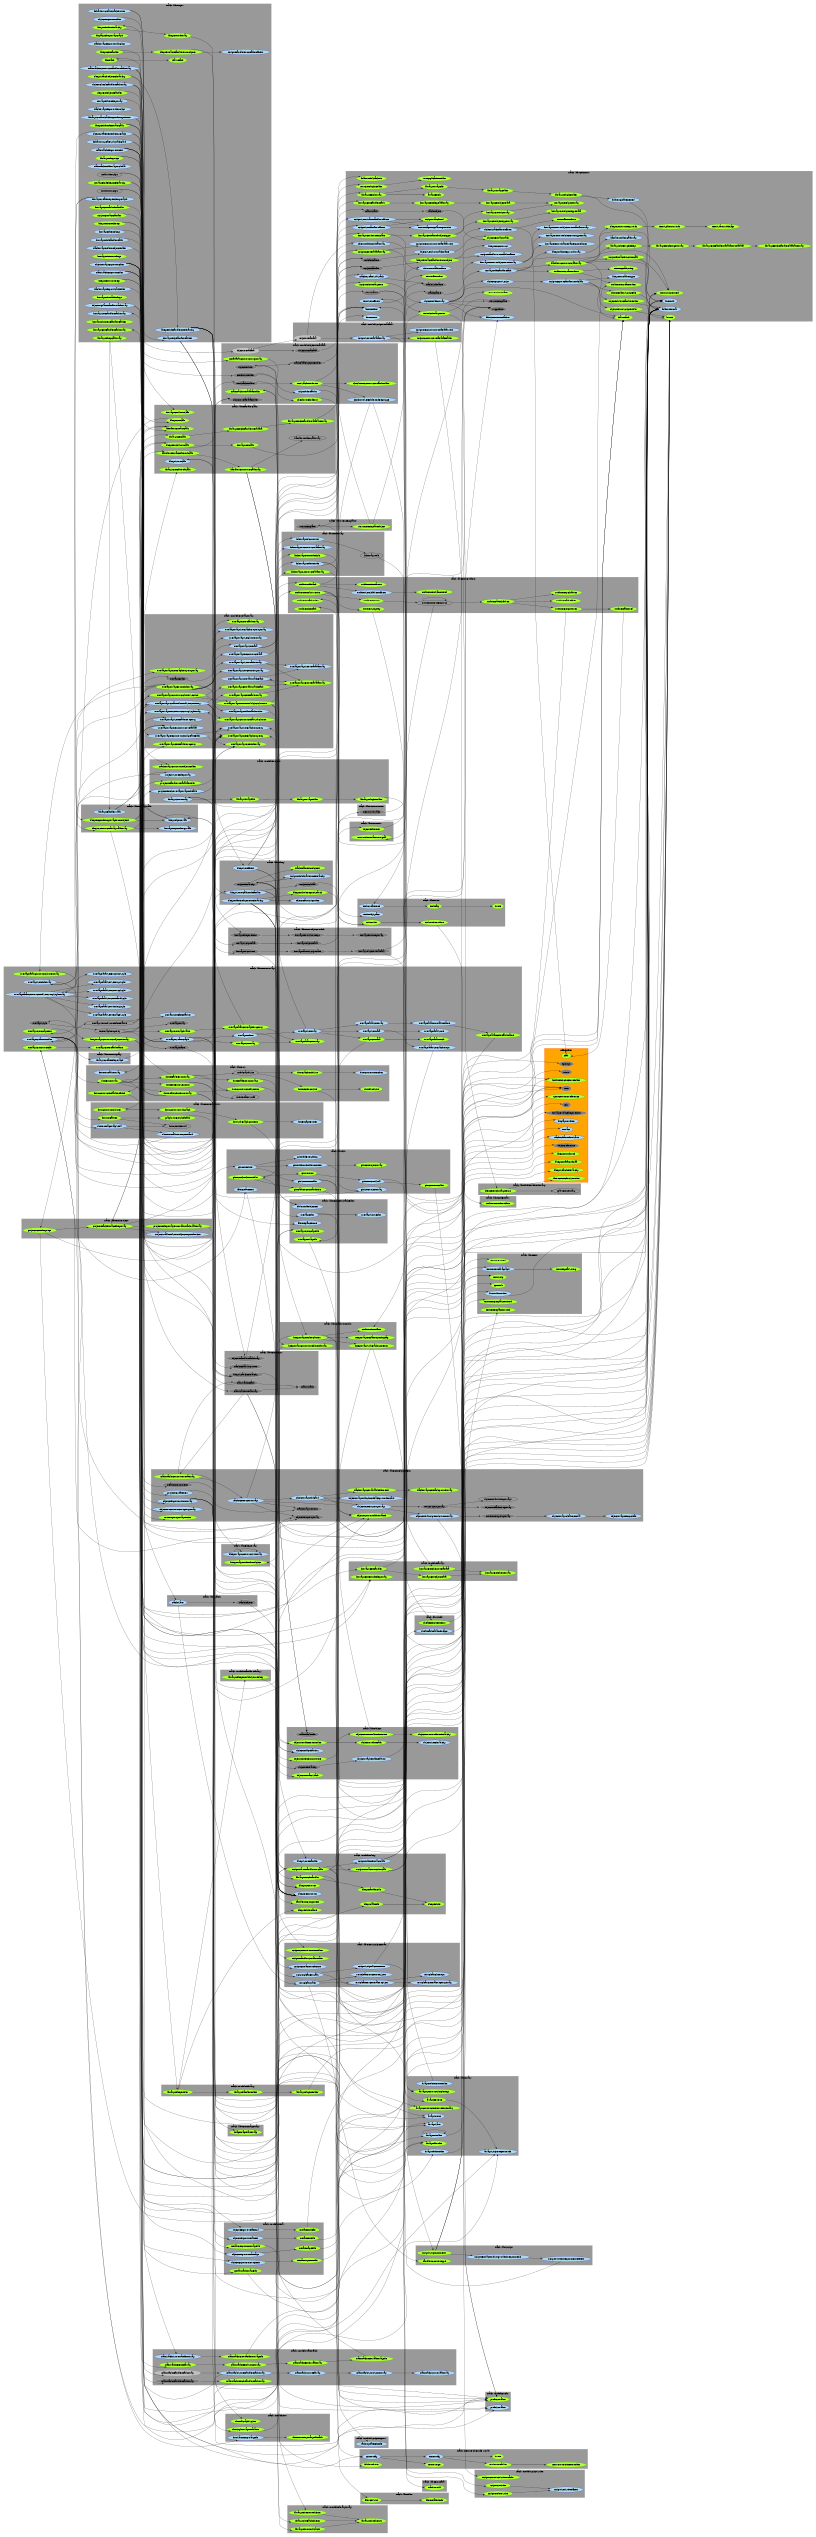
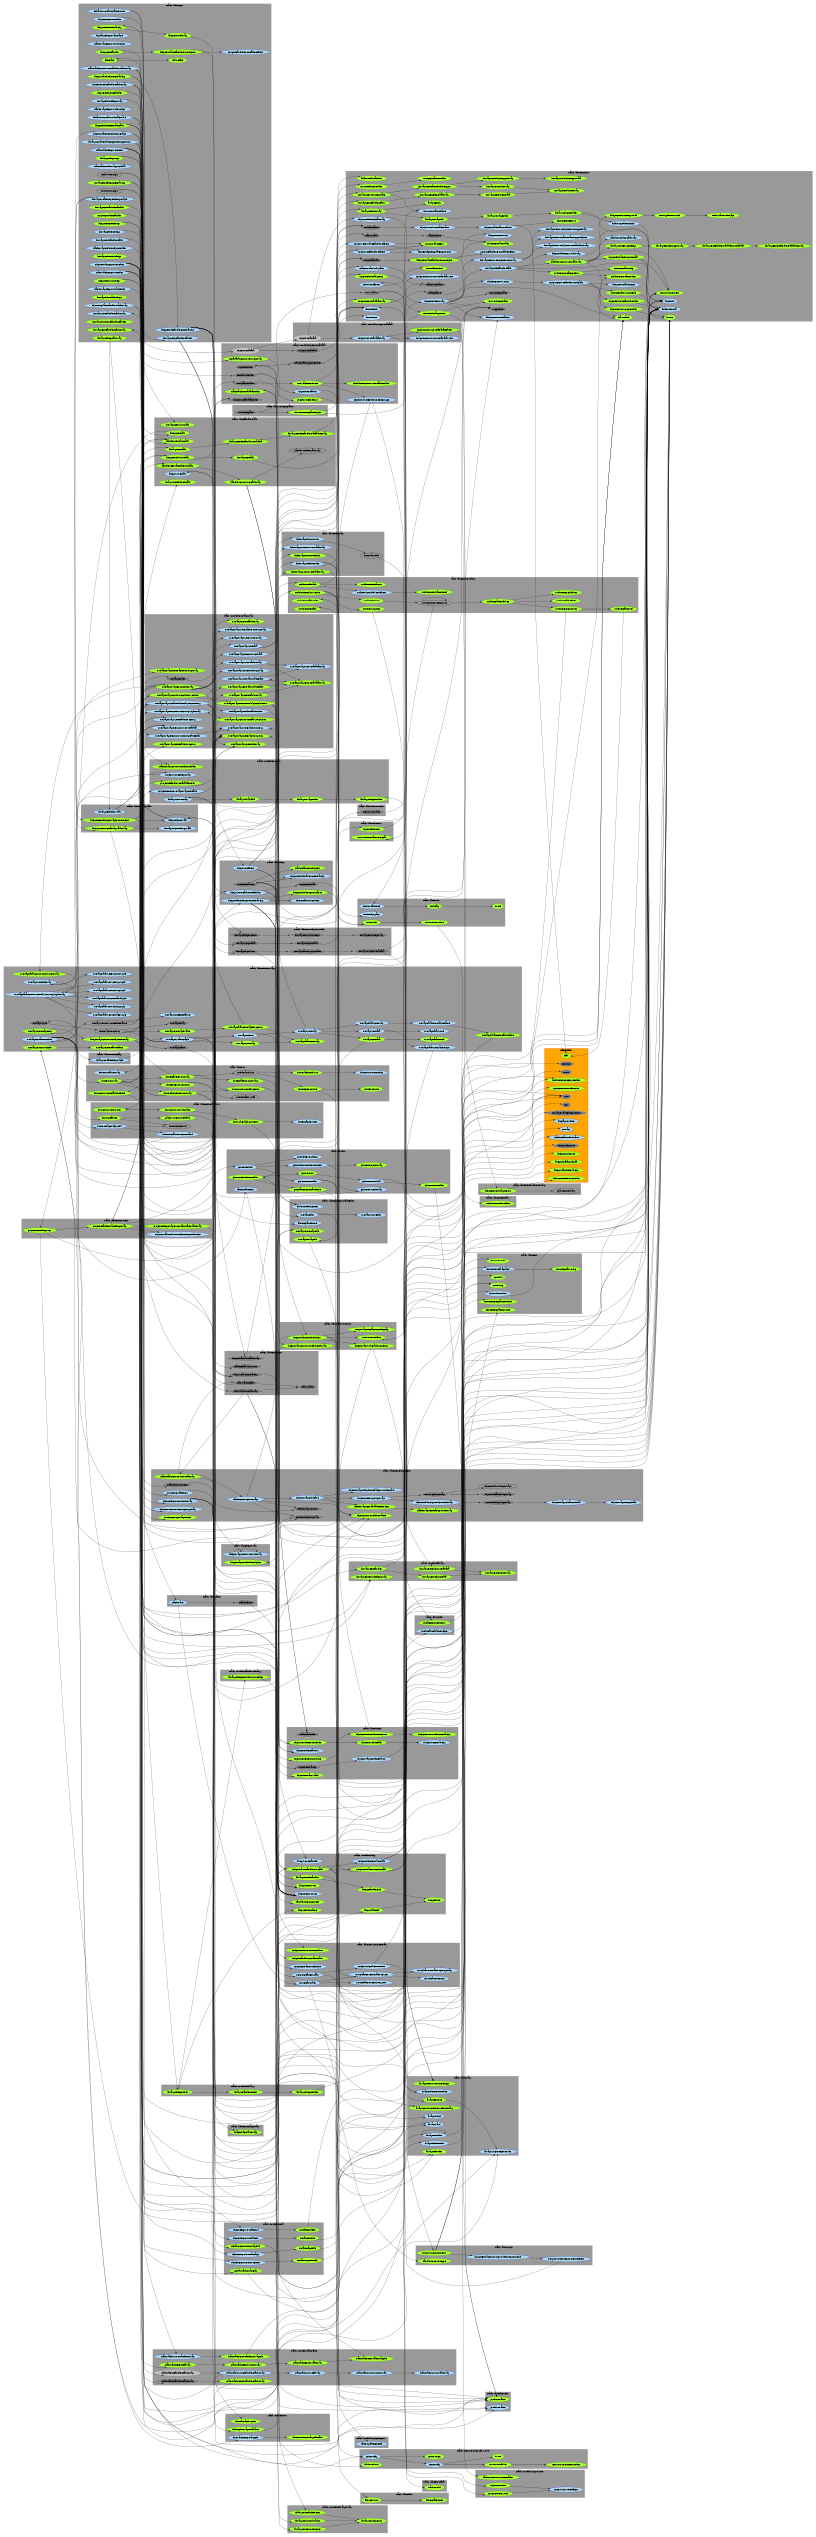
(110, 36) -> (110, 36)
(395, 844) -> none
(339, 1359) -> (339, 1338)
(498, 2477) -> (498, 2477)
